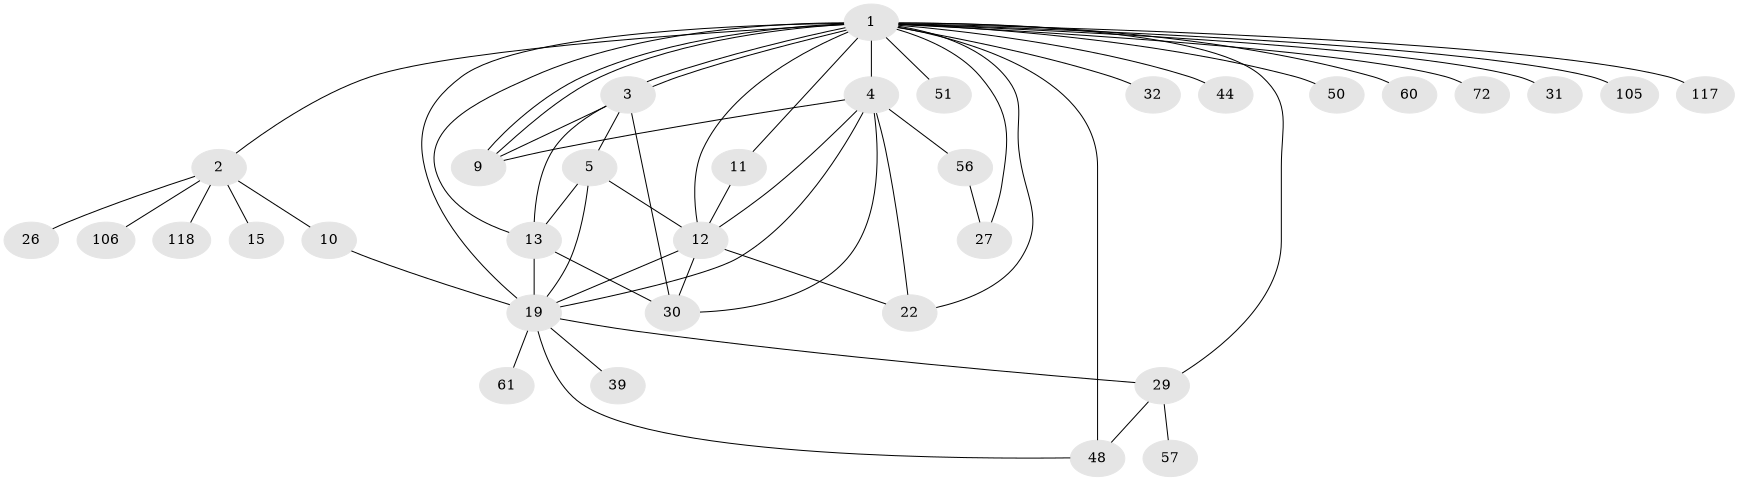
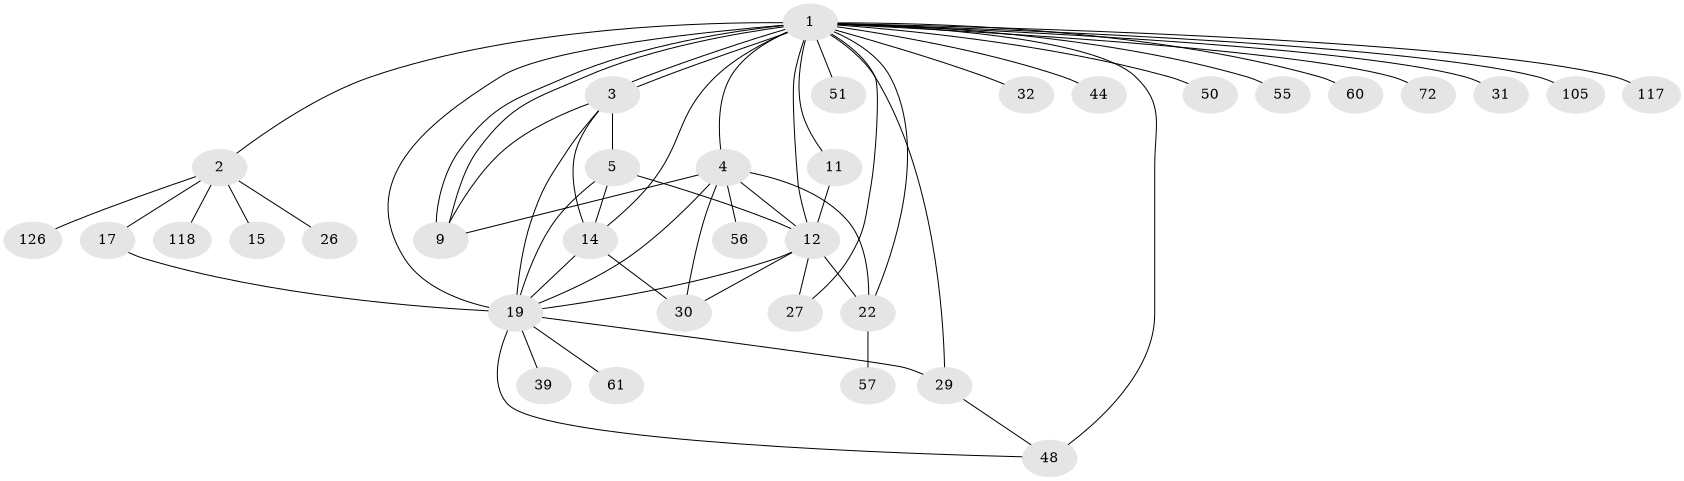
none -> (1283, 95)
(648, 195) -> (541, 195)
(975, 204) -> (804, 276)
(106, 240) -> (33, 240)
(329, 240) -> (108, 240)
(534, 240) -> (590, 240)
(1166, 422) -> (868, 349)
